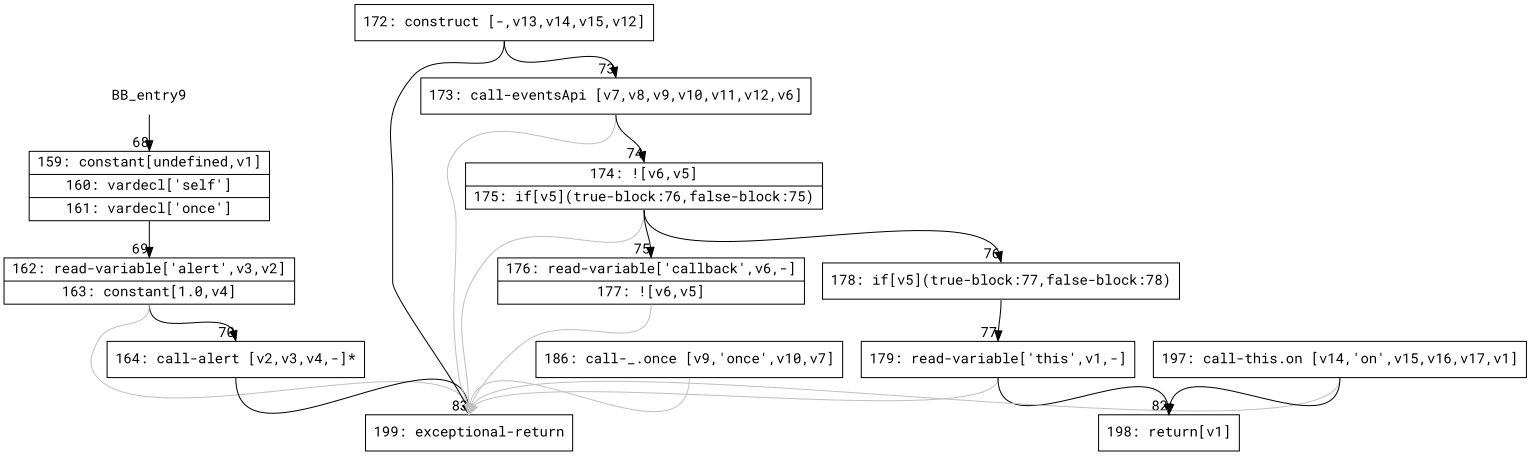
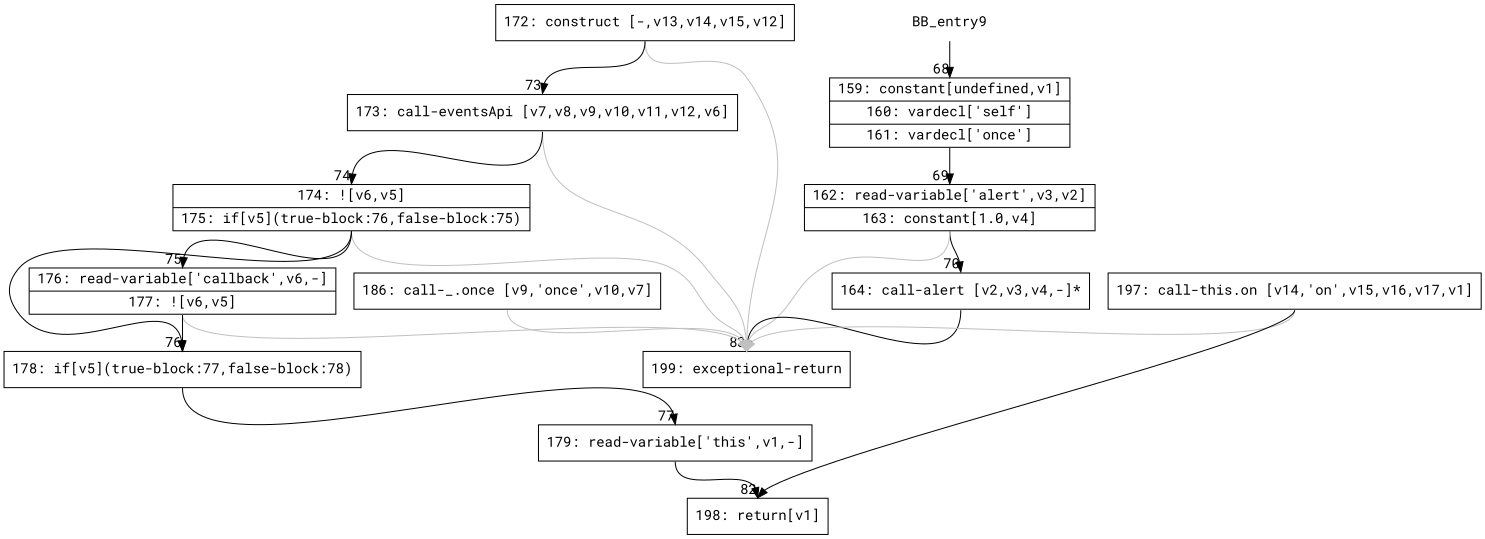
(393, 194) -> (776, 148)
none -> (183, 328)
(738, 396) -> none
